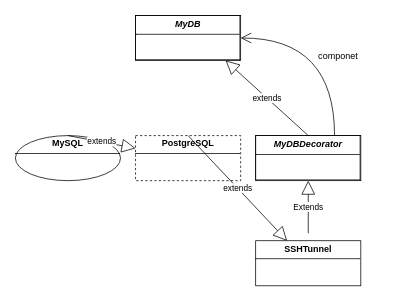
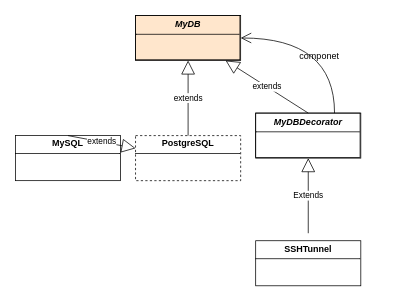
(188, 38) -> (188, 38)
(338, 57) -> (319, 57)
(68, 158) -> (68, 158)
(308, 158) -> (308, 135)
(233, 183) -> (188, 105)
